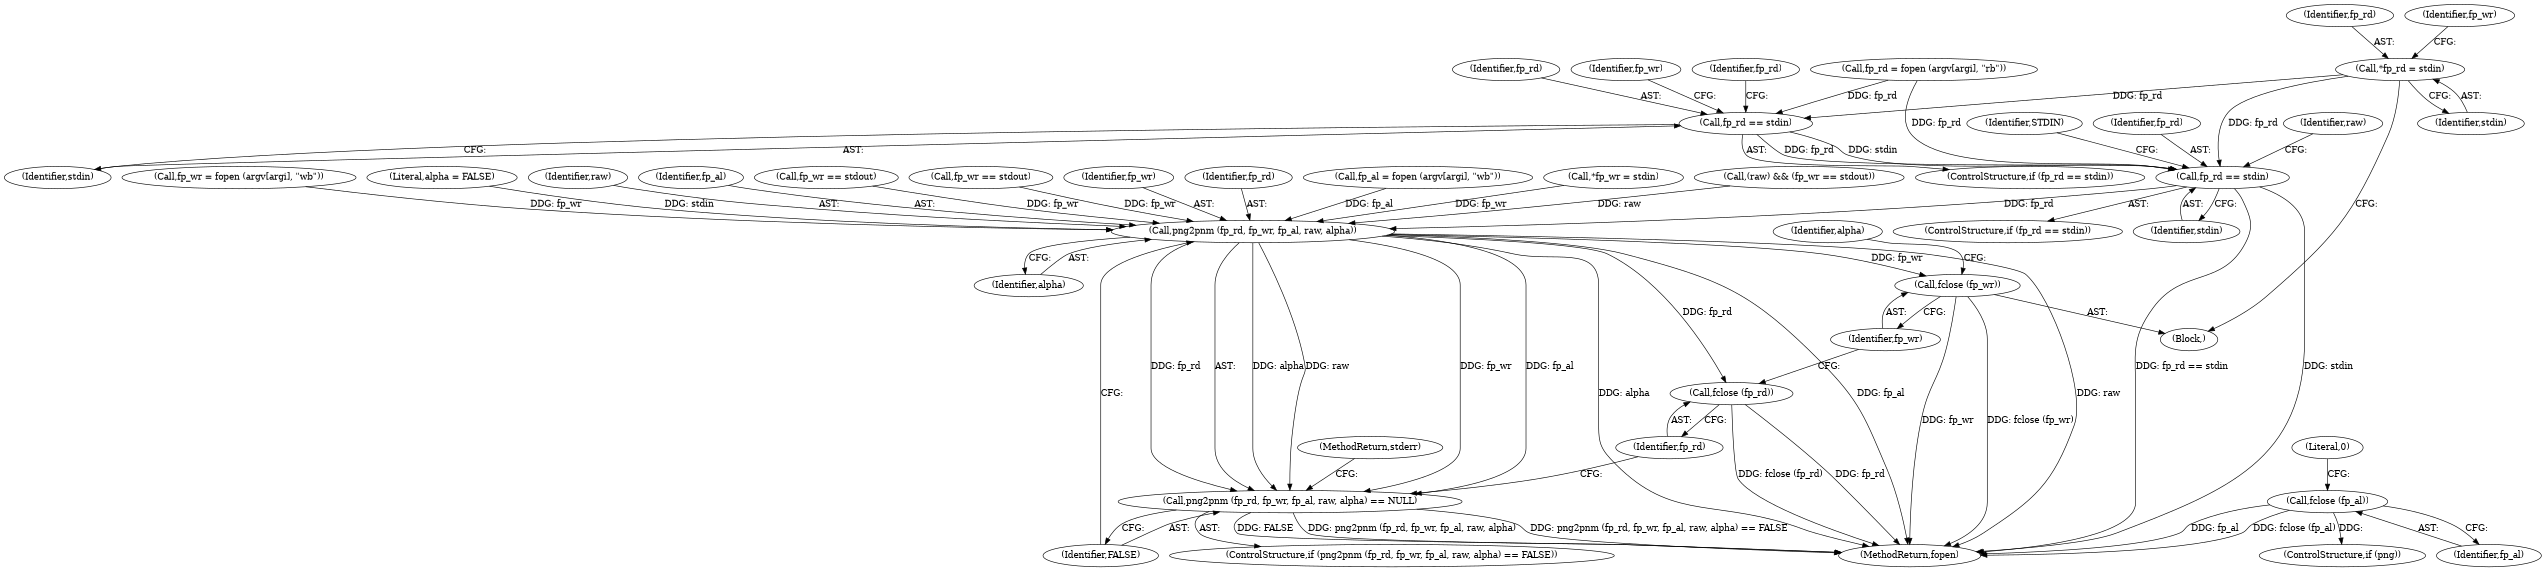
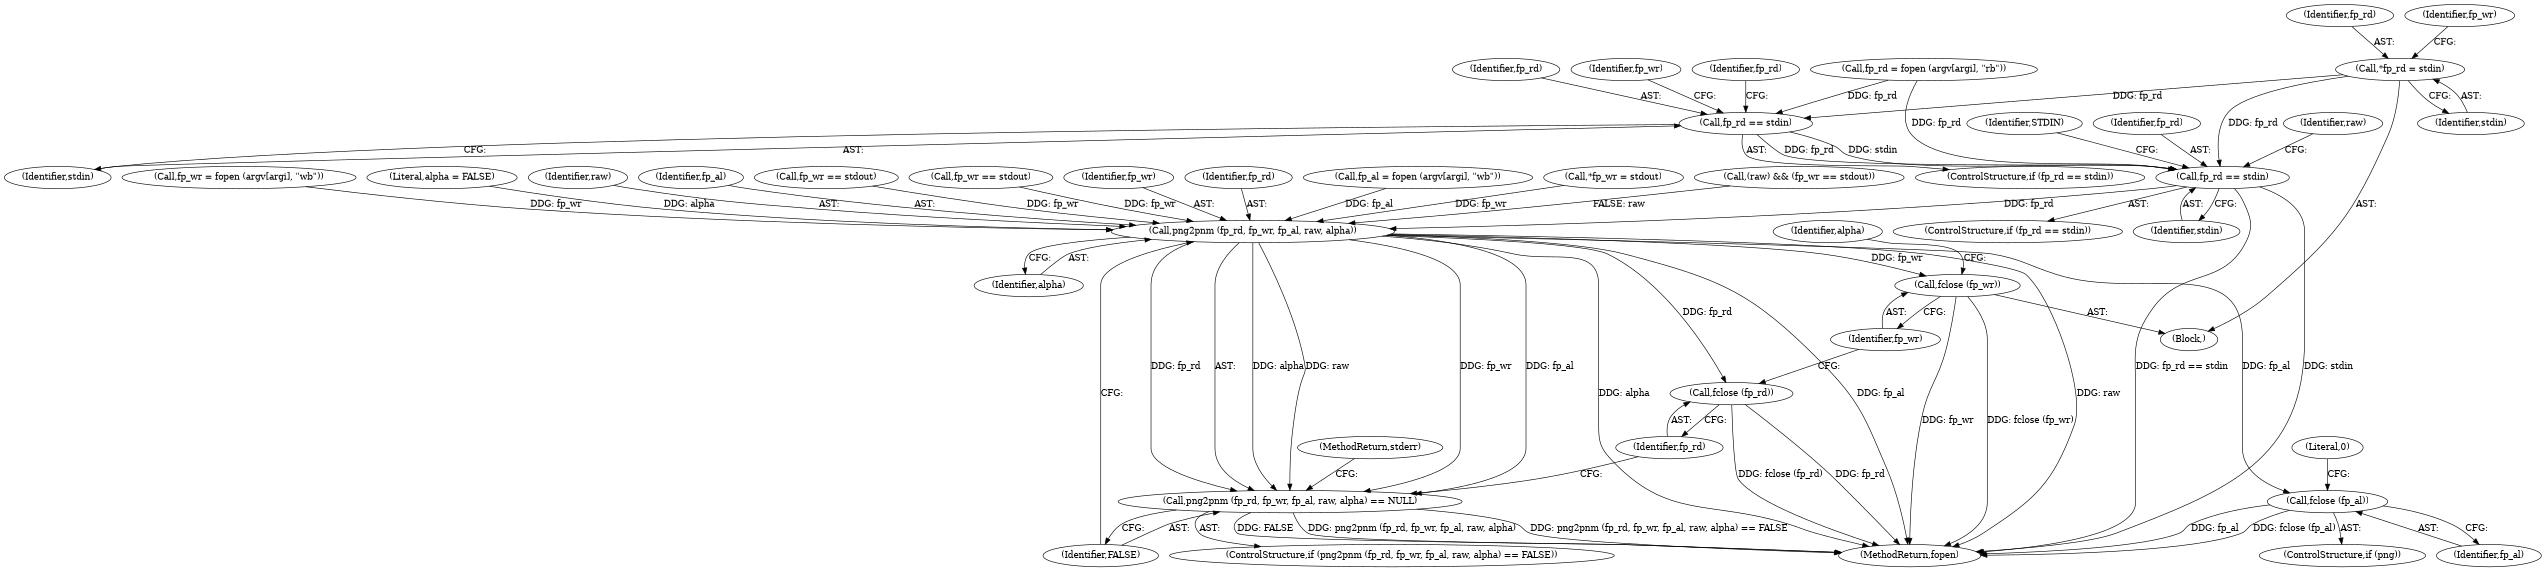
(1614, 178) -> (1614, 178)
(689, 205) -> (689, 205)
(1619, 205) -> (1619, 205)
(2368, 205) -> (2368, 205)
none -> (1973, 252)
(2352, 529) -> (2352, 529)
